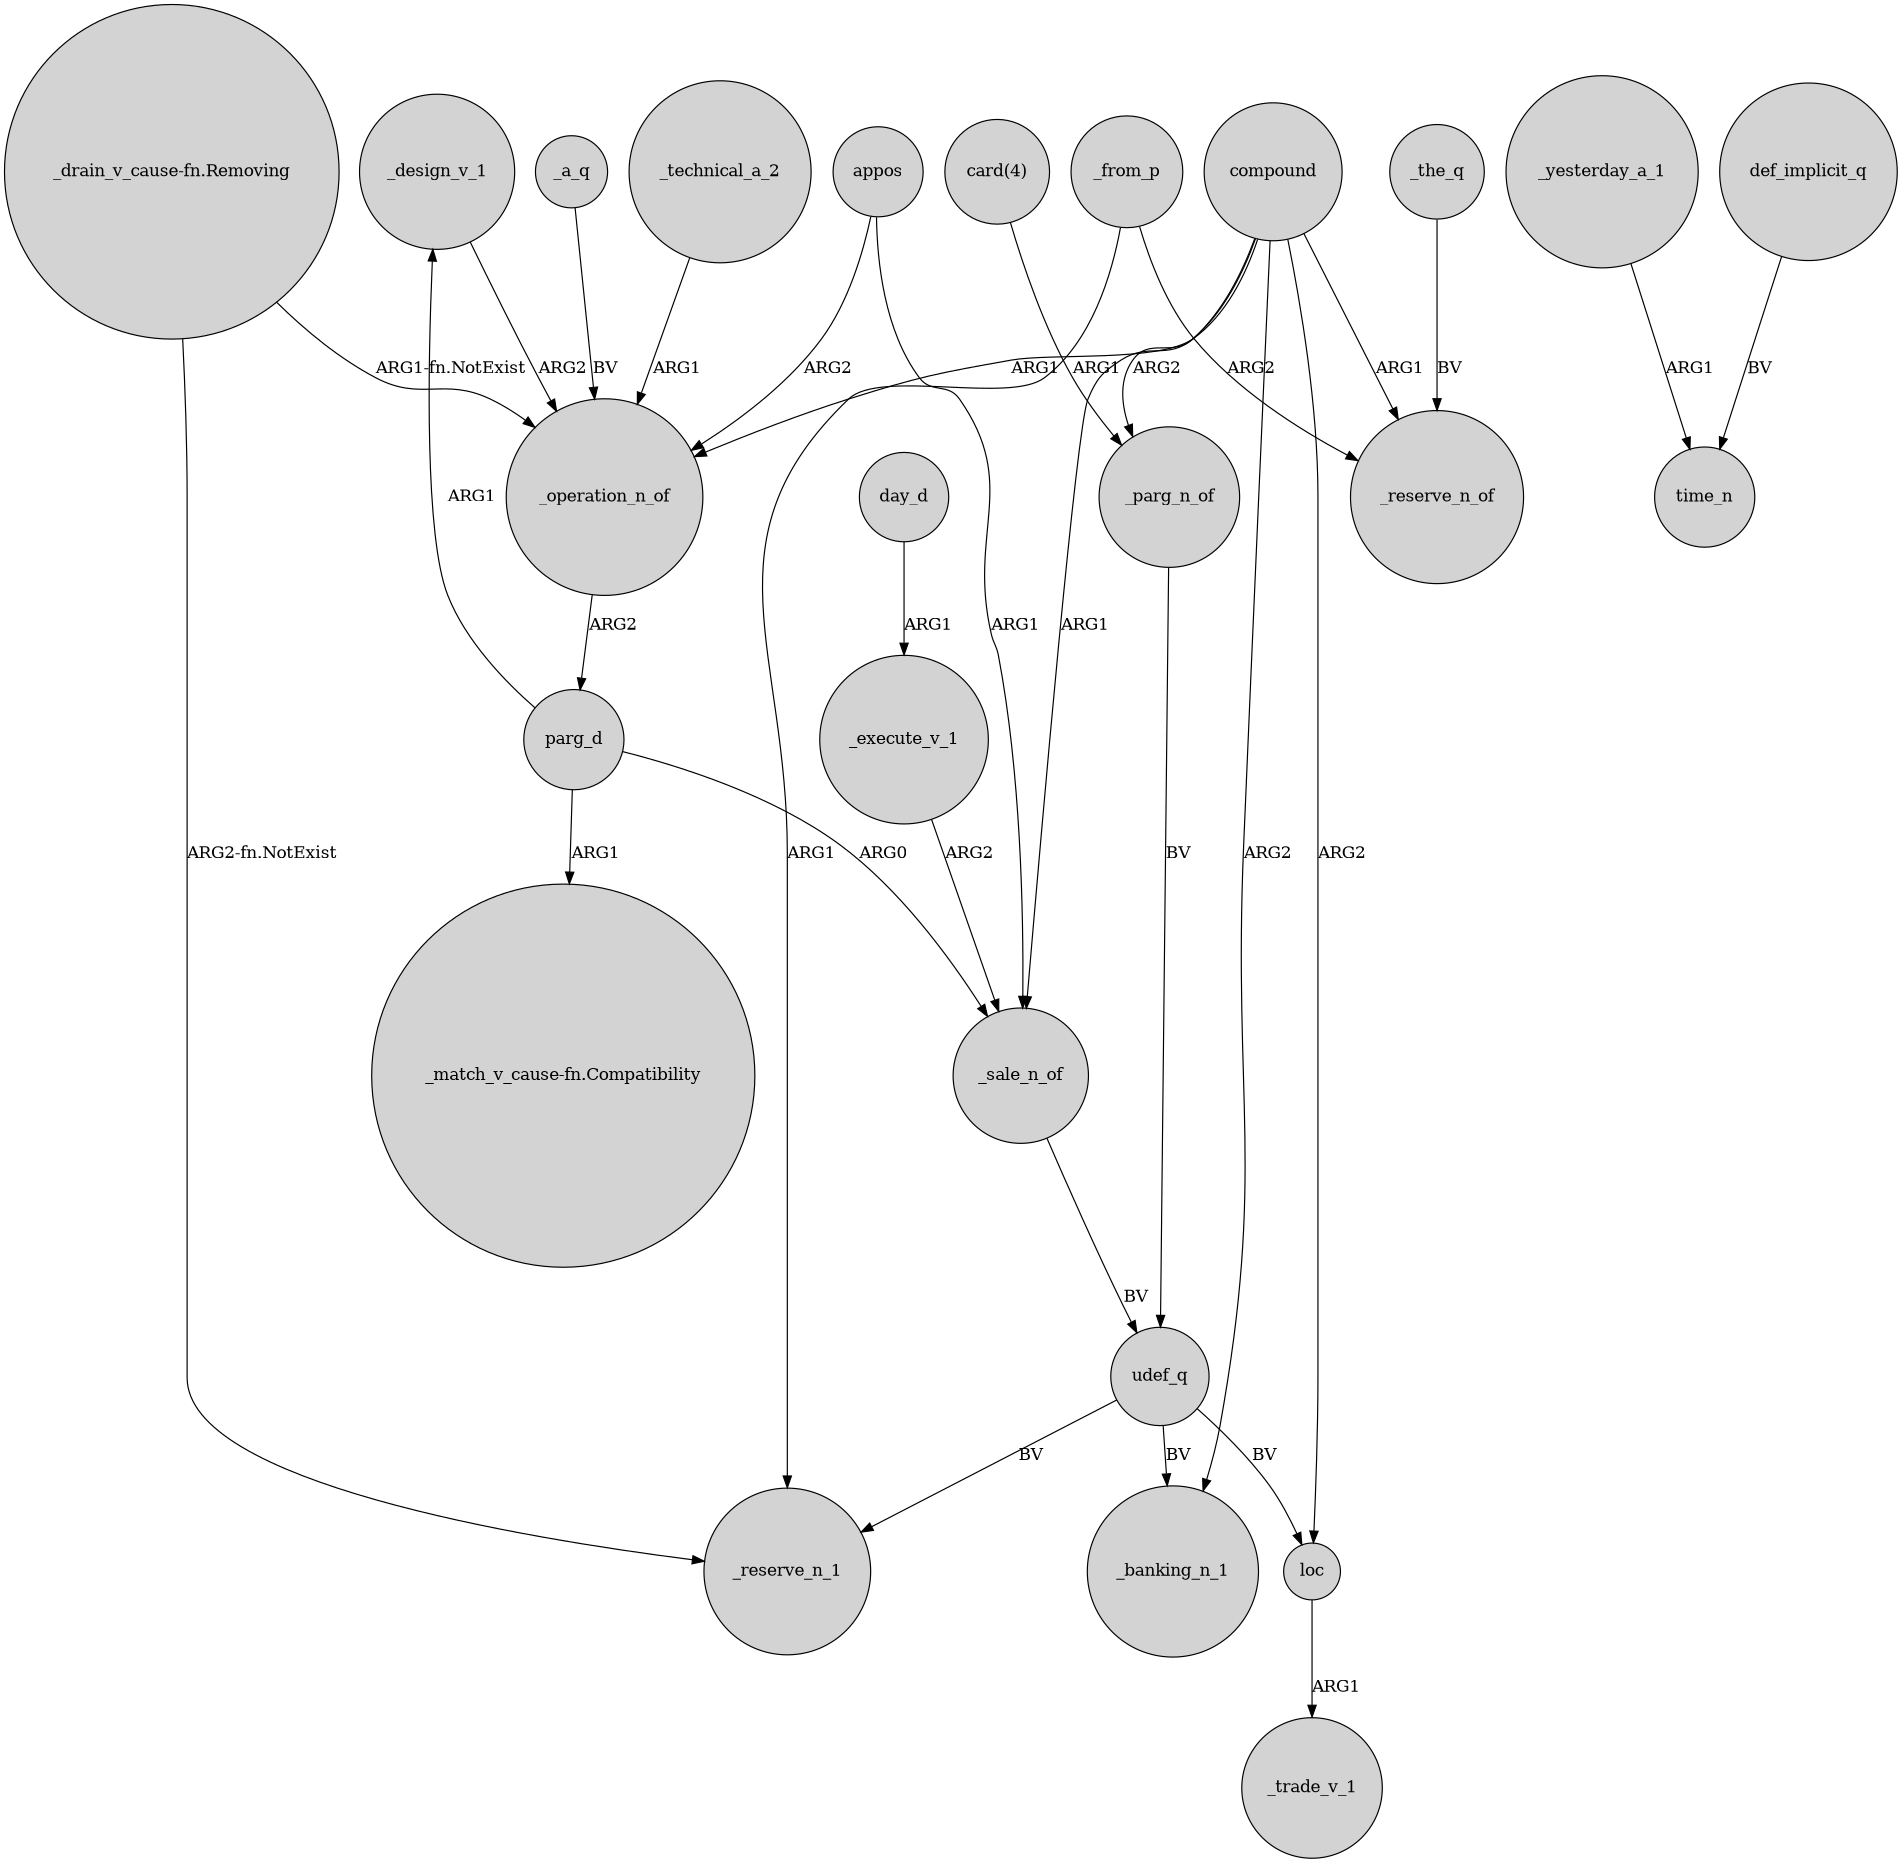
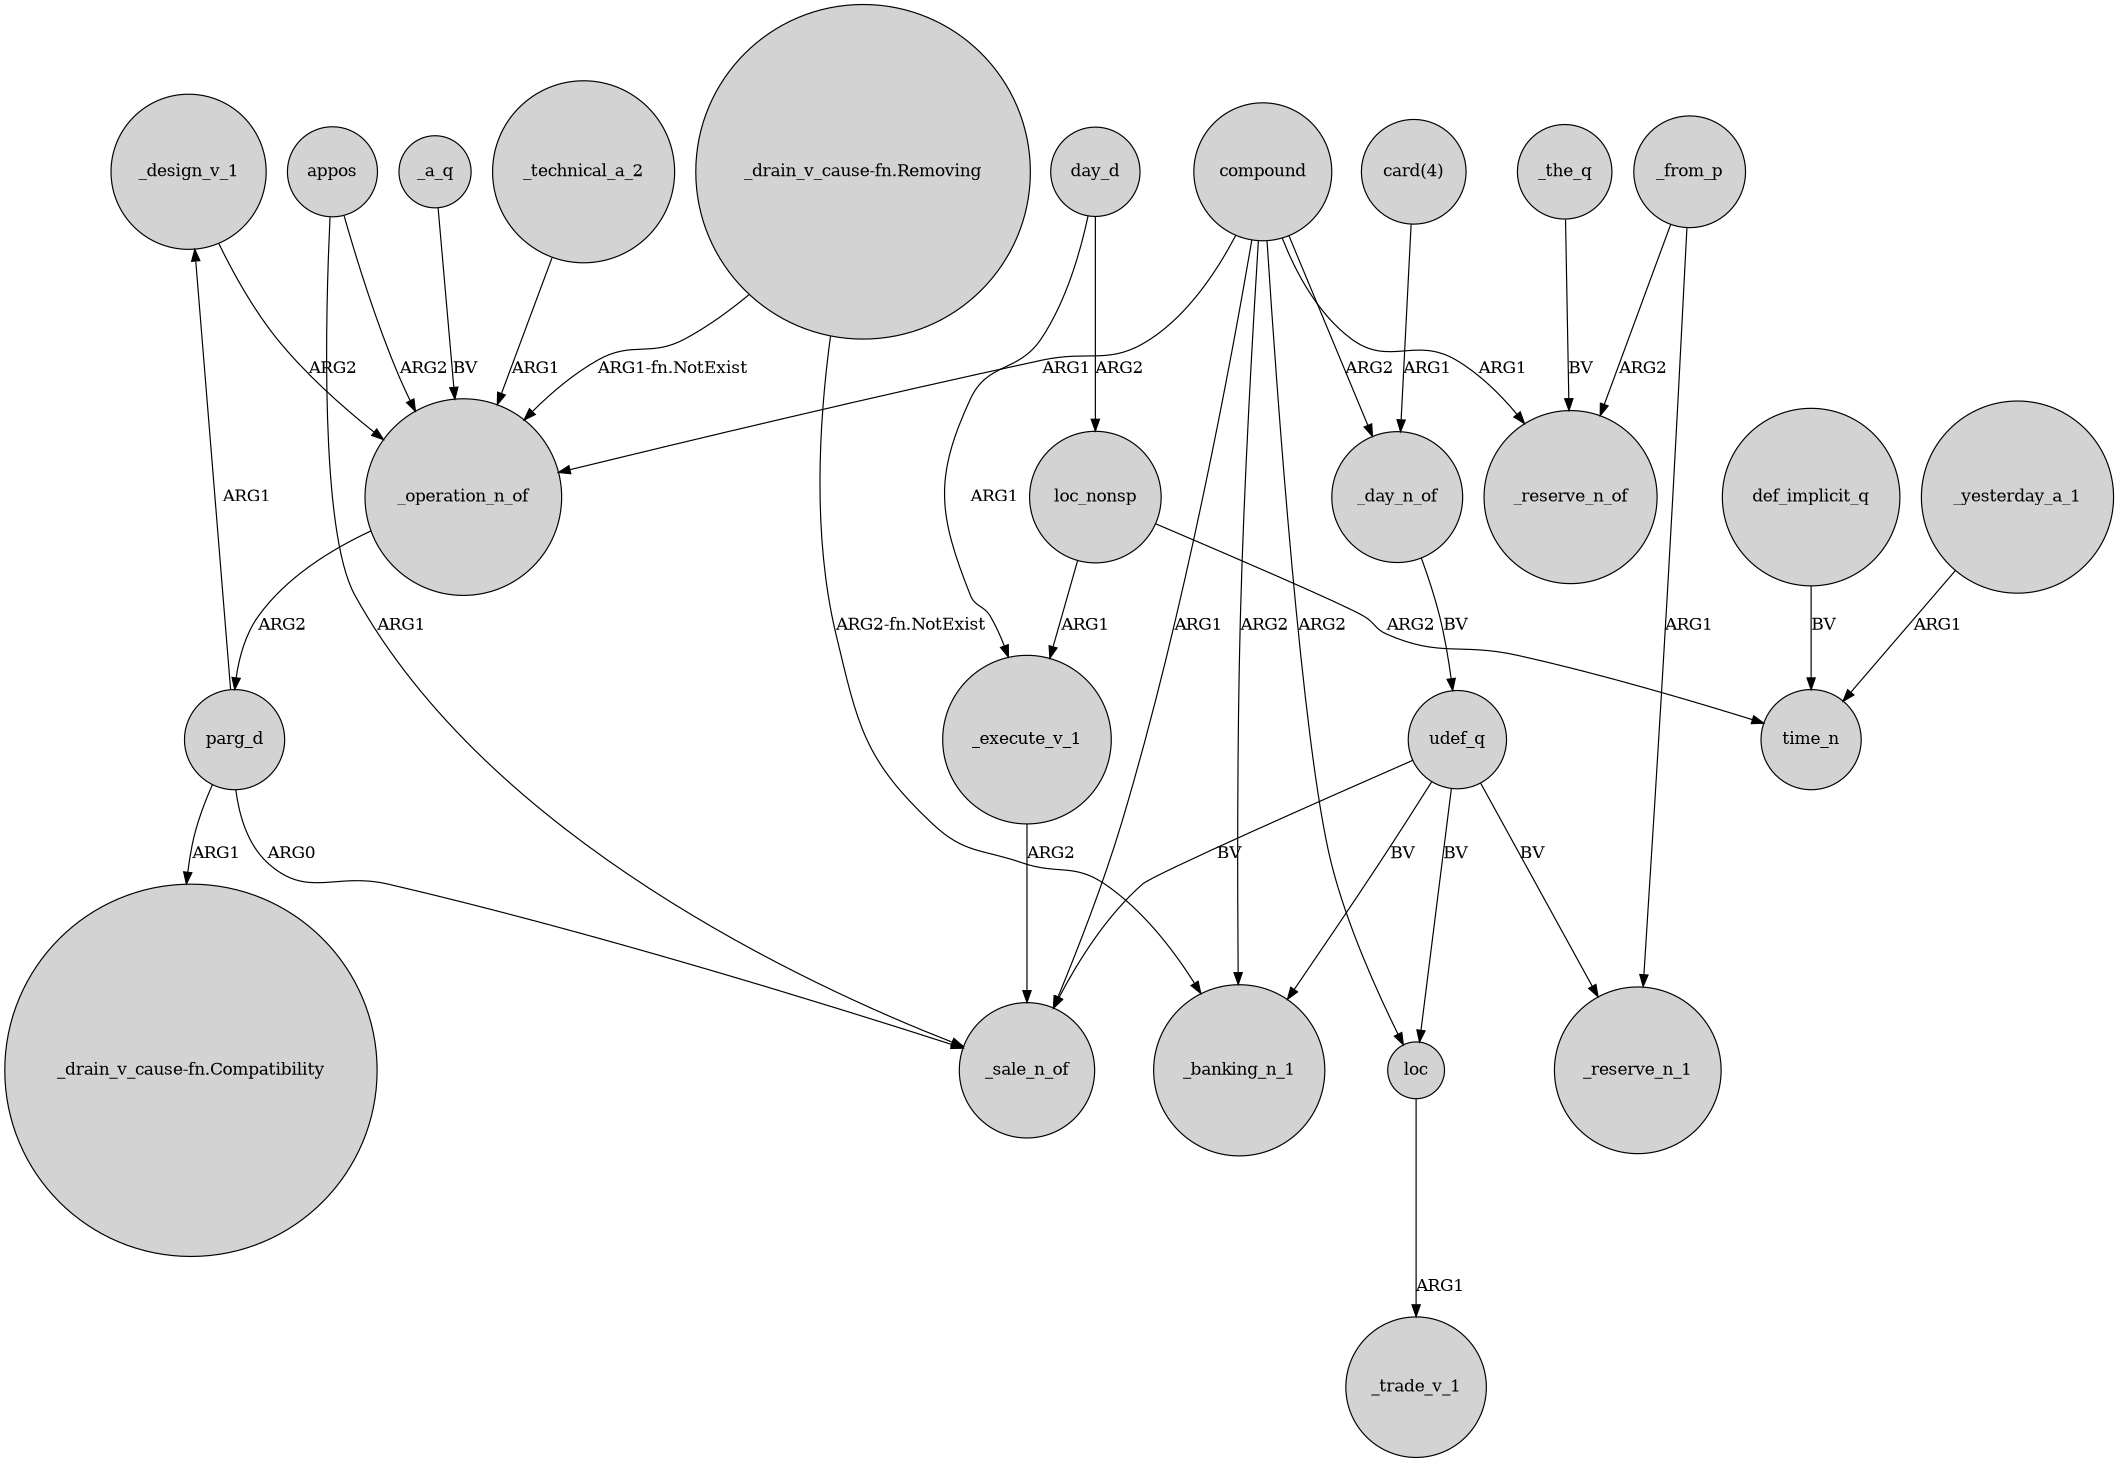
none -> (1095, 497)
(1169, 497) -> (1397, 497)
(563, 1076) -> (191, 1070)
(187, 1137) -> (871, 747)
(1088, 1231) -> (1213, 850)
